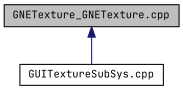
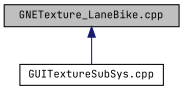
(92, 16) -> (92, 16)
